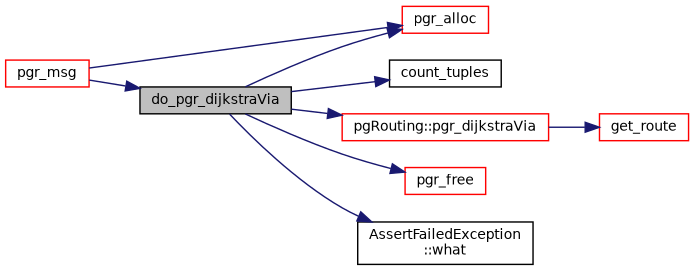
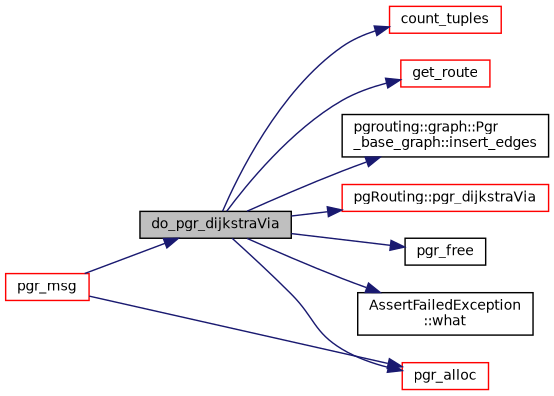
(445, 74) -> (445, 20)
(567, 127) -> (297, 134)
none -> (445, 136)
(445, 181) -> (445, 252)
